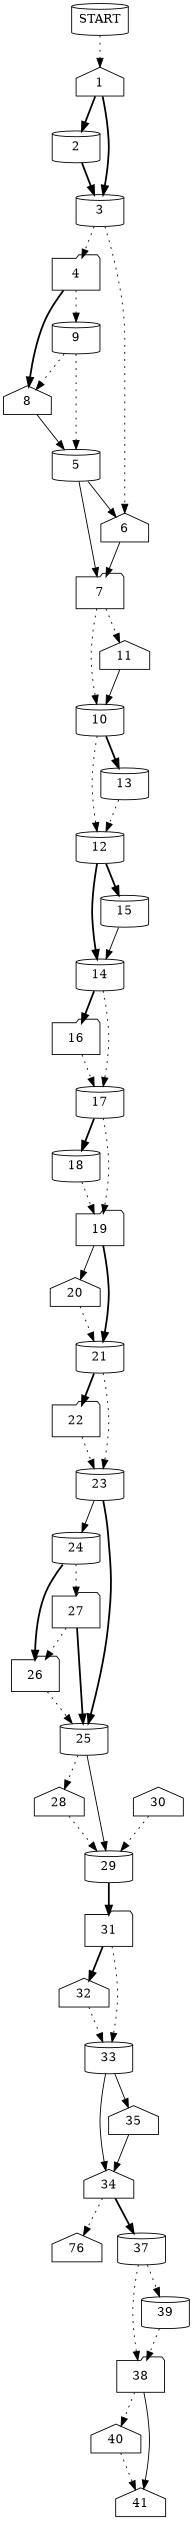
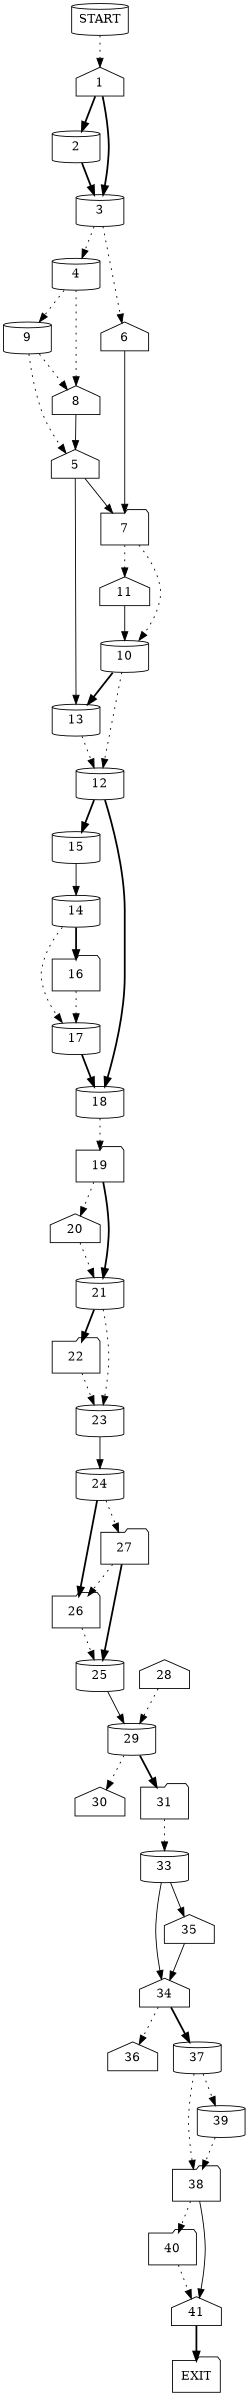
(76, 274) -> (76, 274)
(41, 331) -> (76, 333)
(76, 465) -> (75, 465)
(99, 496) -> (76, 587)
(92, 907) -> (125, 939)
(109, 1162) -> none
(89, 1259) -> (89, 1195)
(110, 1608) -> none
(73, 1768) -> none
(138, 1830) -> (117, 1769)
(84, 1994) -> none
(77, 2249) -> (133, 2058)
none -> (196, 2376)
(116, 2440) -> (173, 2249)
